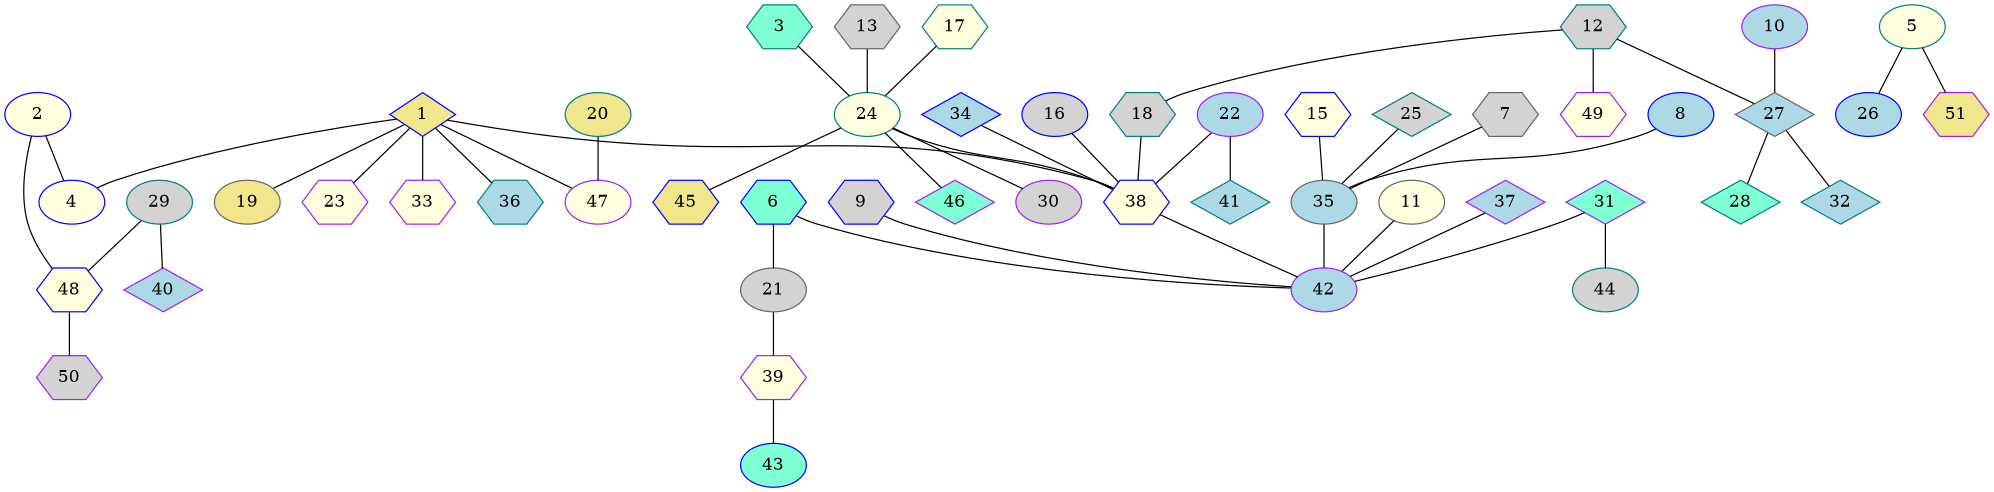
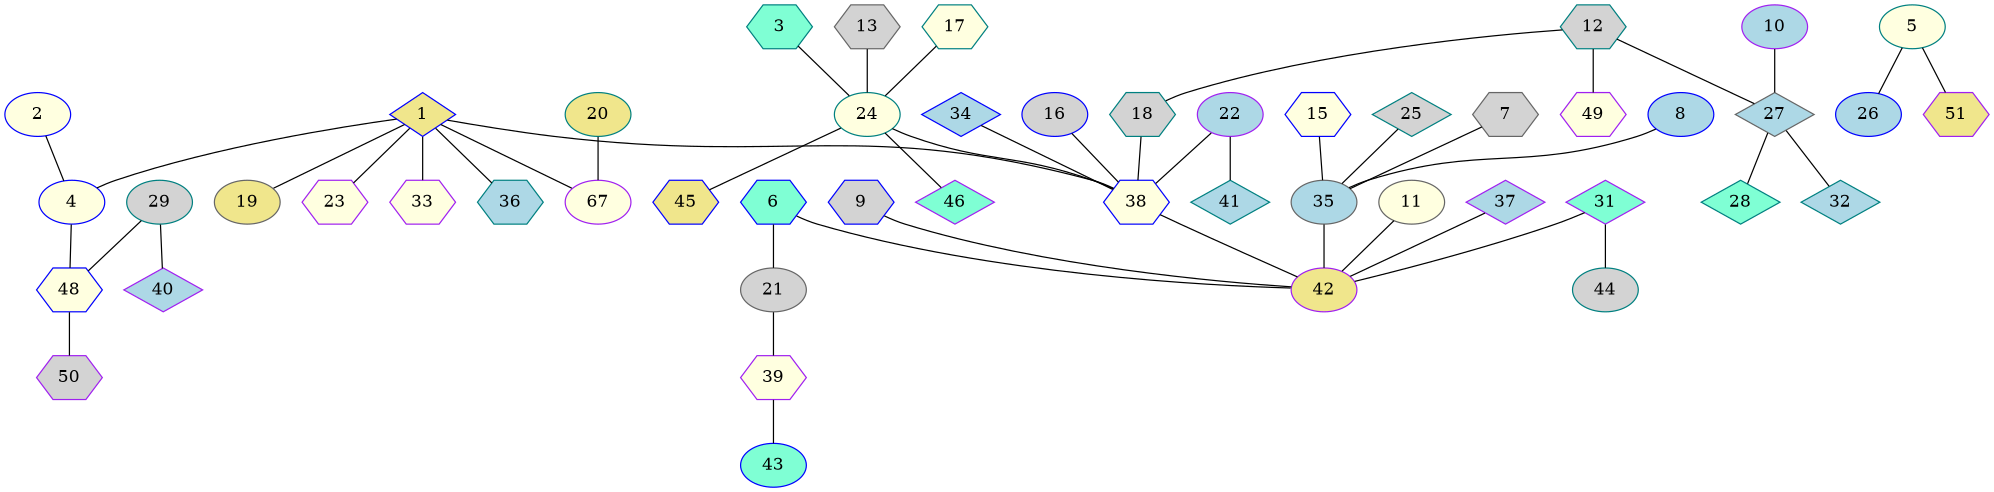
(598, 202) -> (598, 202)
(1049, 202) -> none
(25, 205) -> (71, 246)
(1324, 290) -> (1324, 290)
